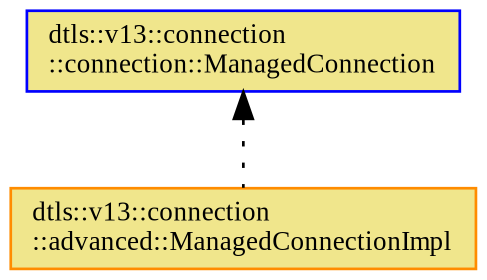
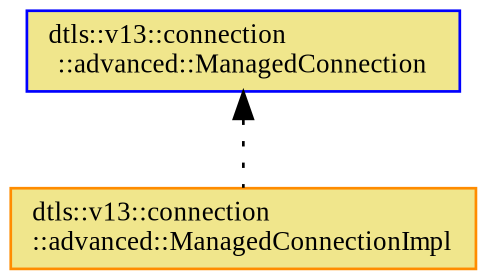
(243, 51) -> (243, 51)
